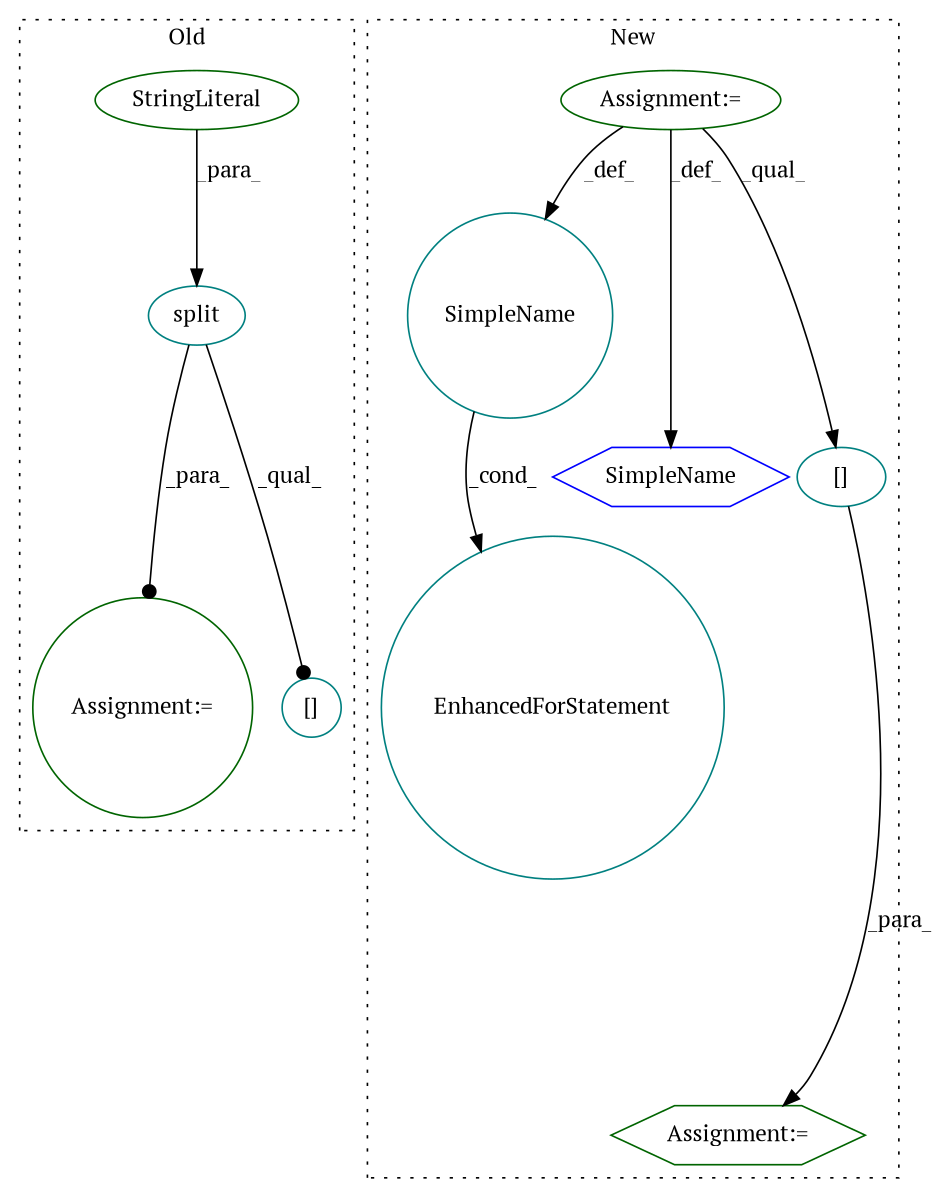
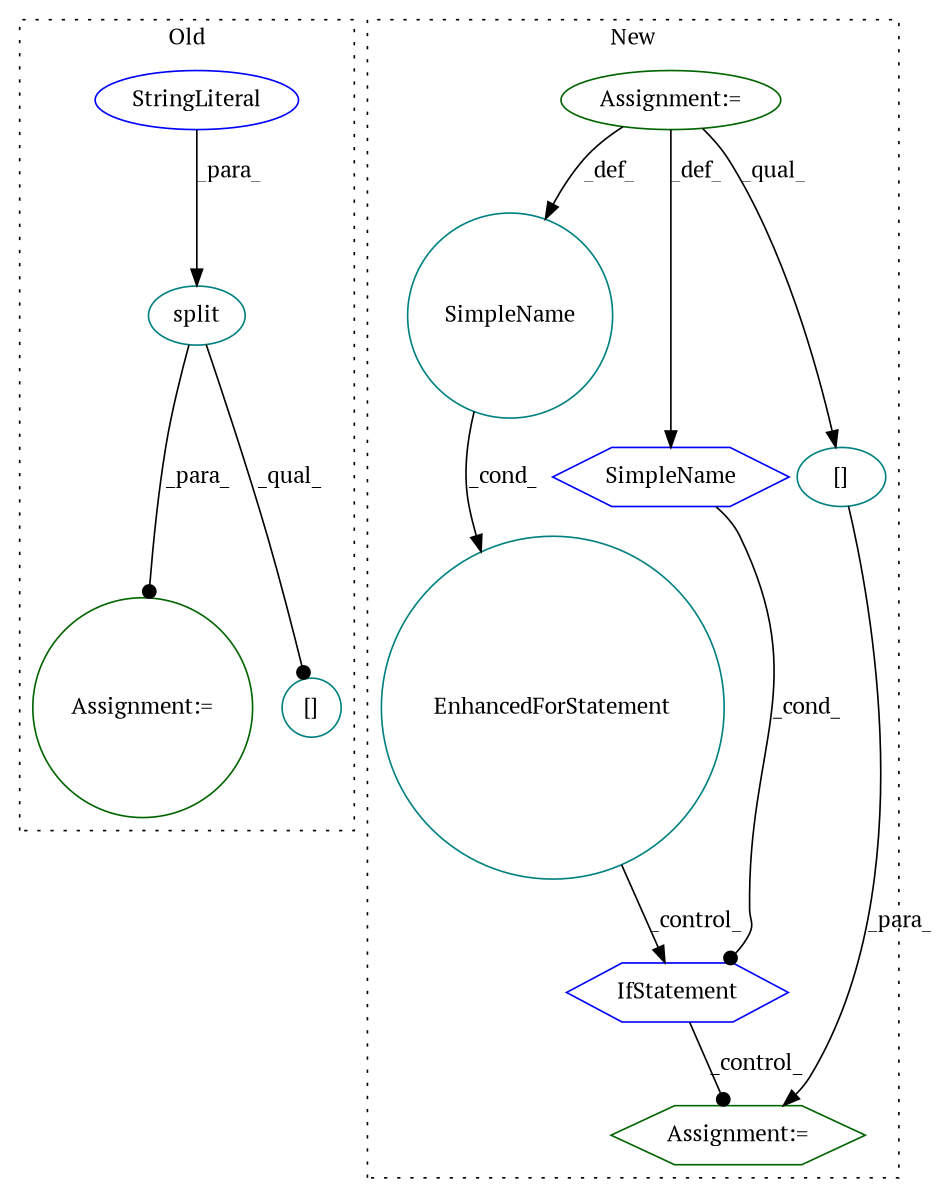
(197, 100) -> (197, 100)
none -> (677, 992)
